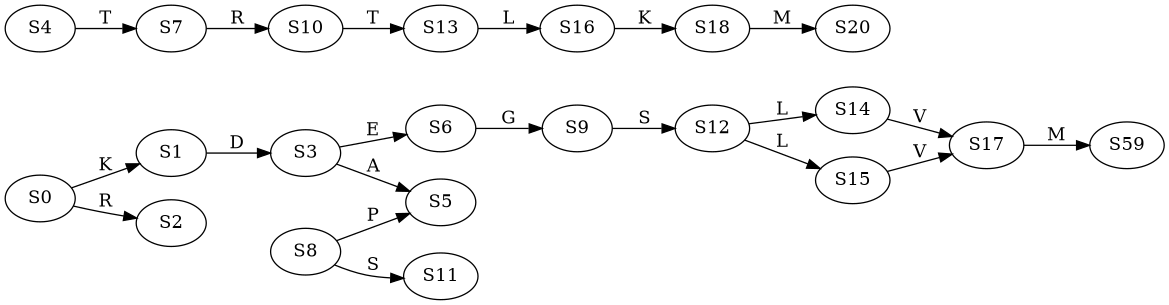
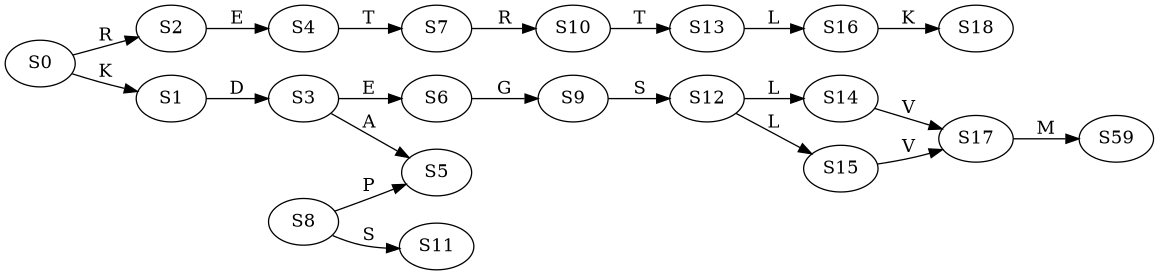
none -> (231, 29)
(853, 29) -> none
